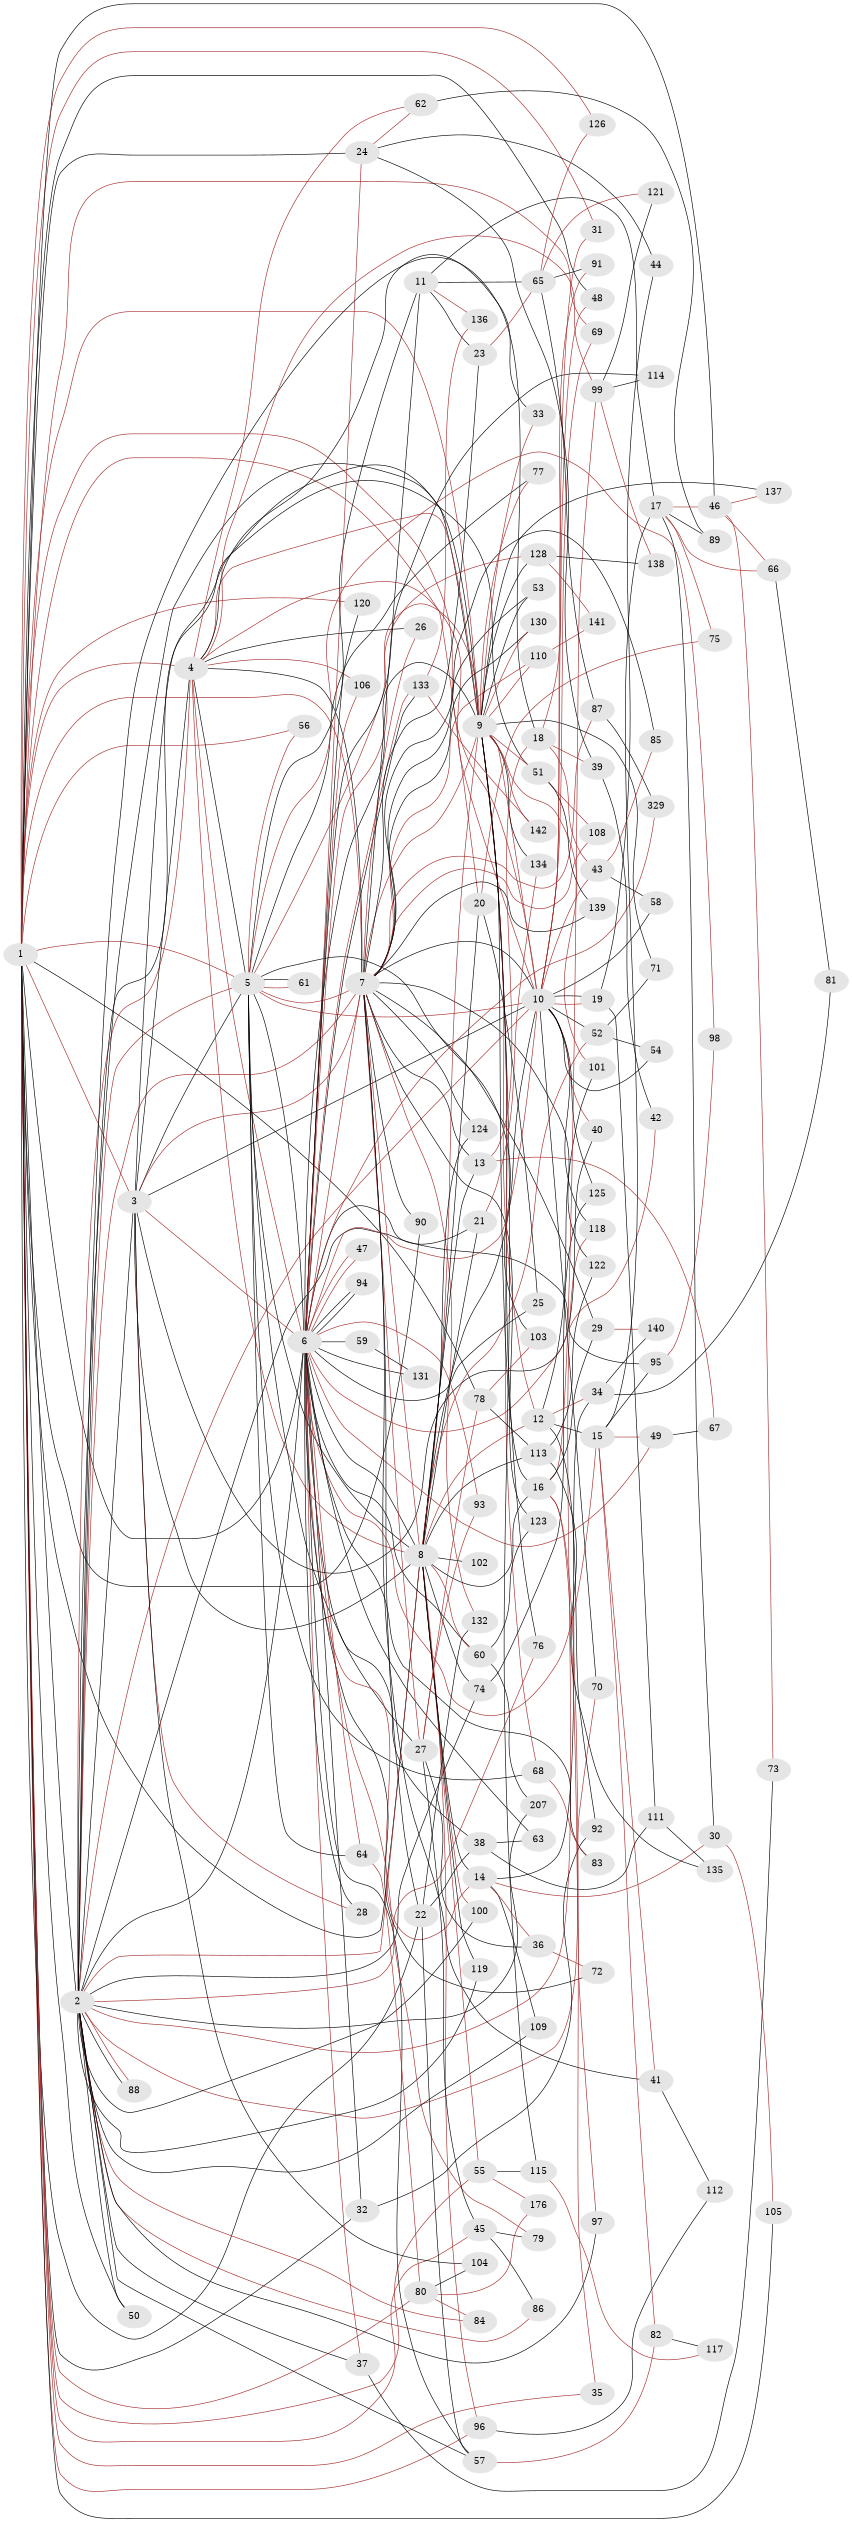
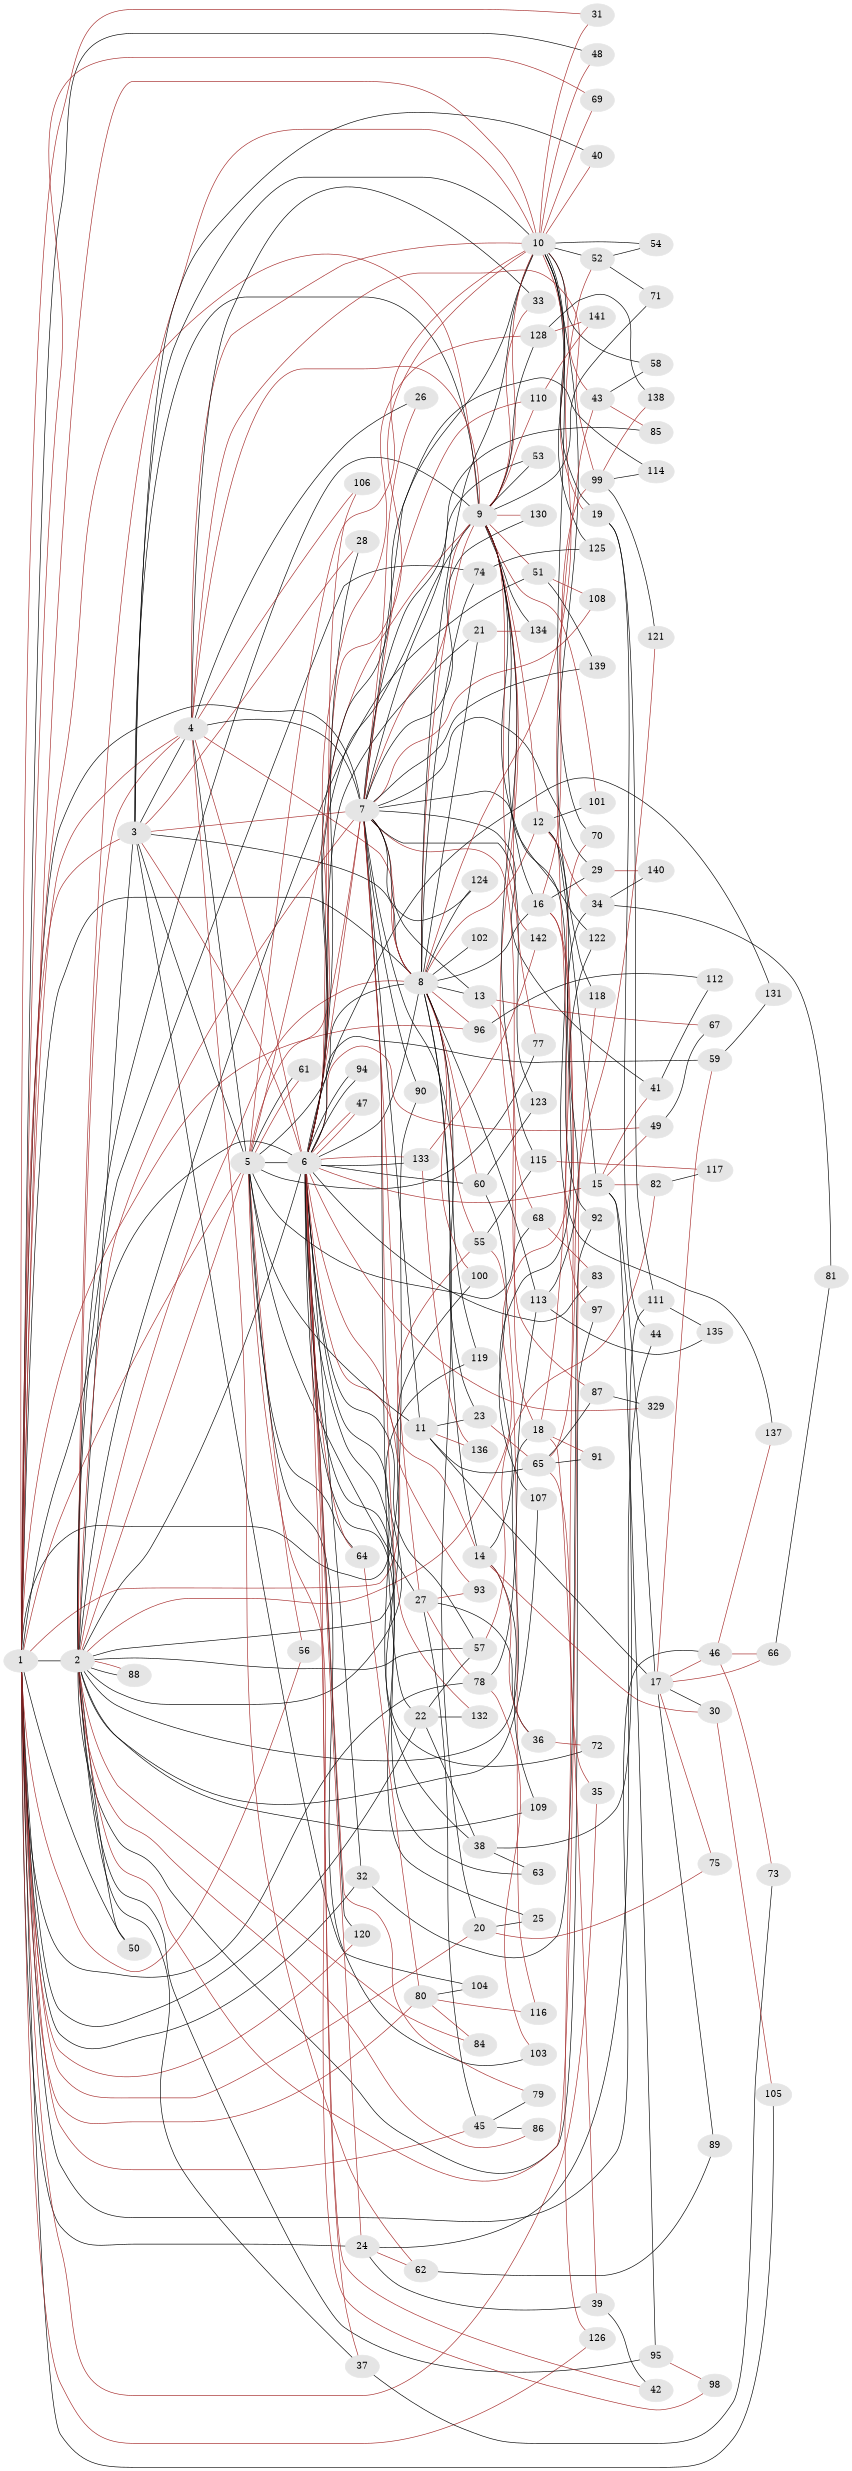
(216, 697) -> (56, 849)
none -> (679, 1371)
(539, 1647) -> none
(539, 1806) -> (539, 1499)
(539, 2206) -> (539, 2013)
